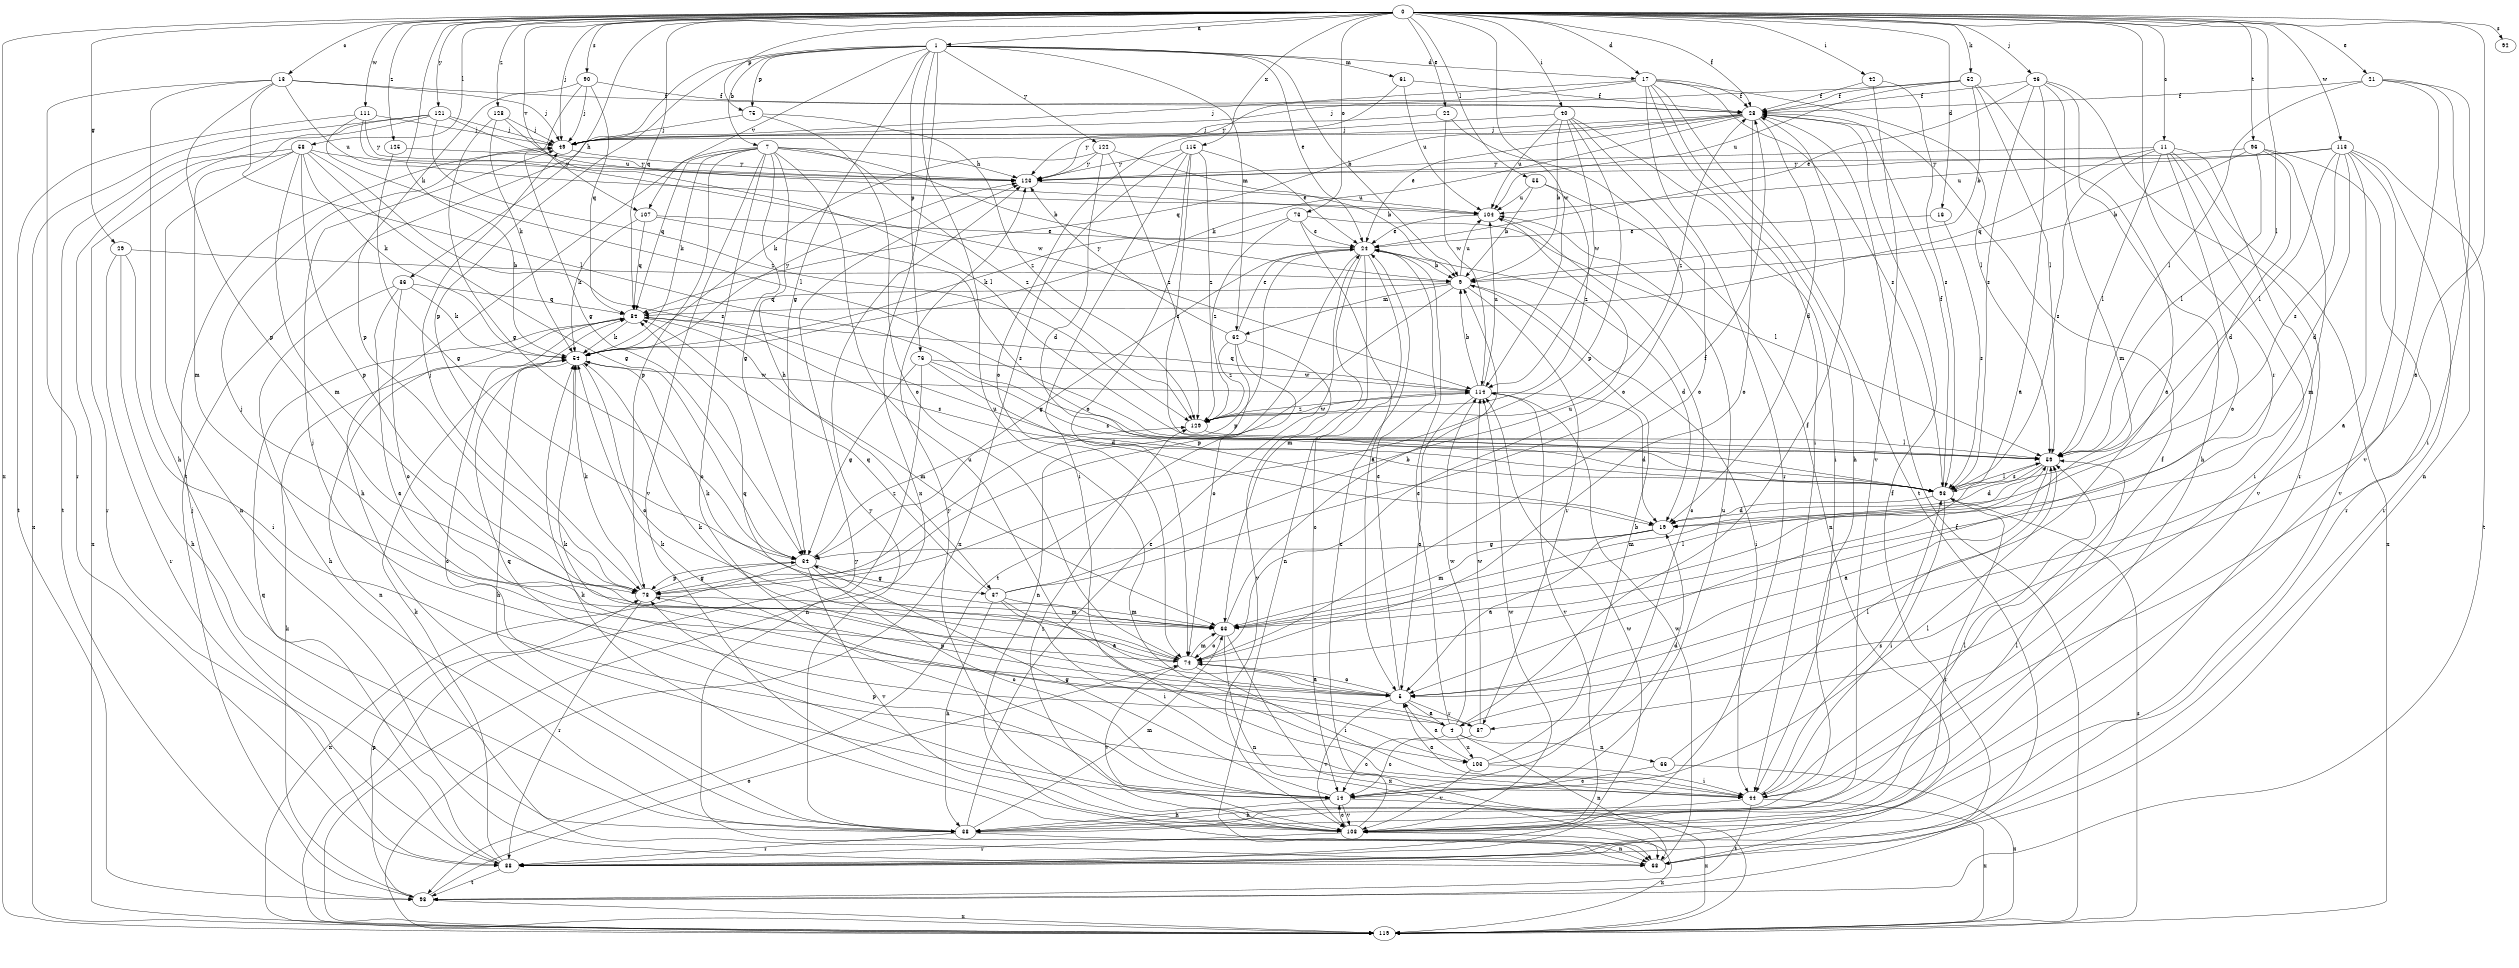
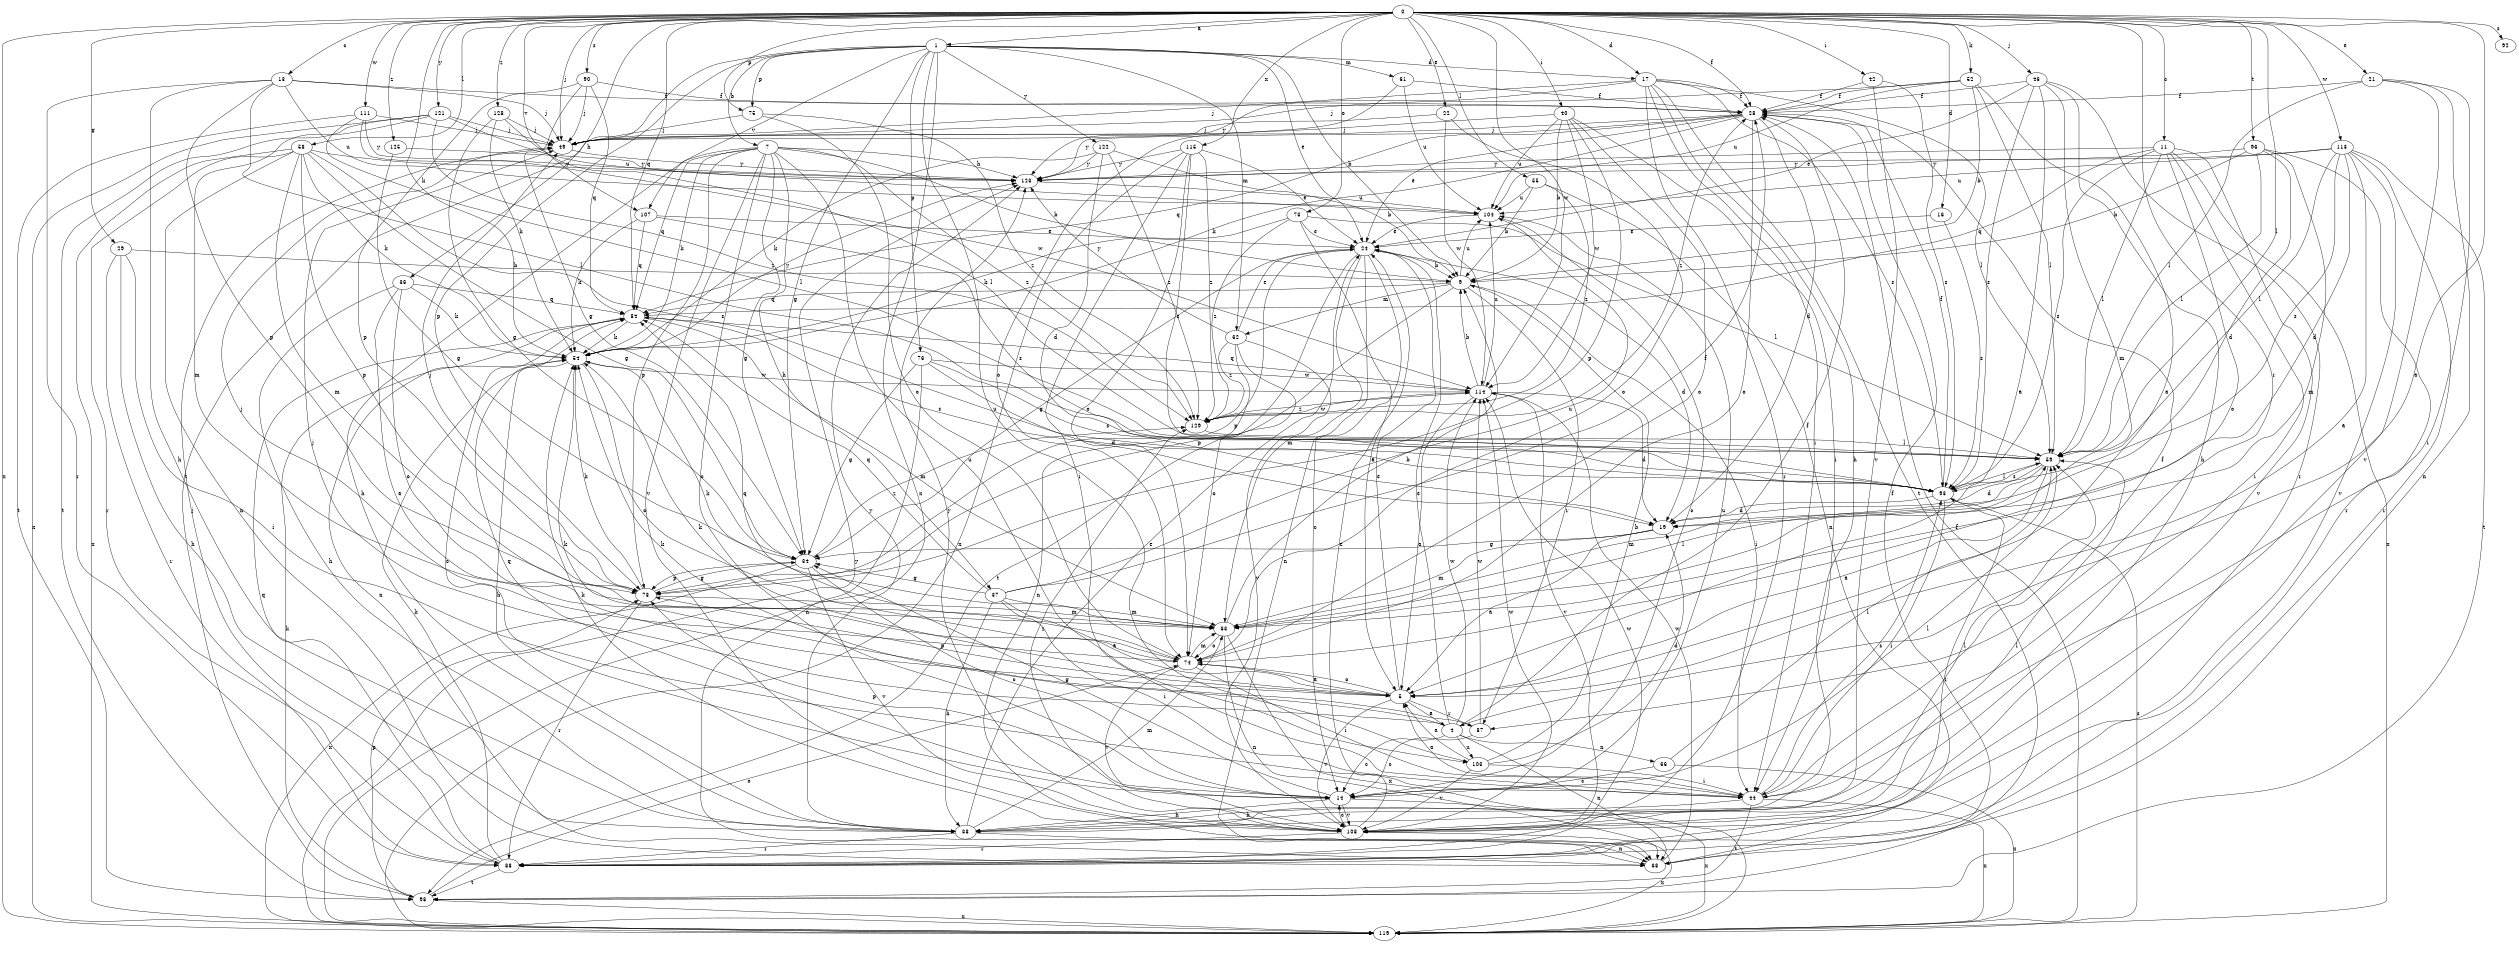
(897, 584) -> (907, 580)
